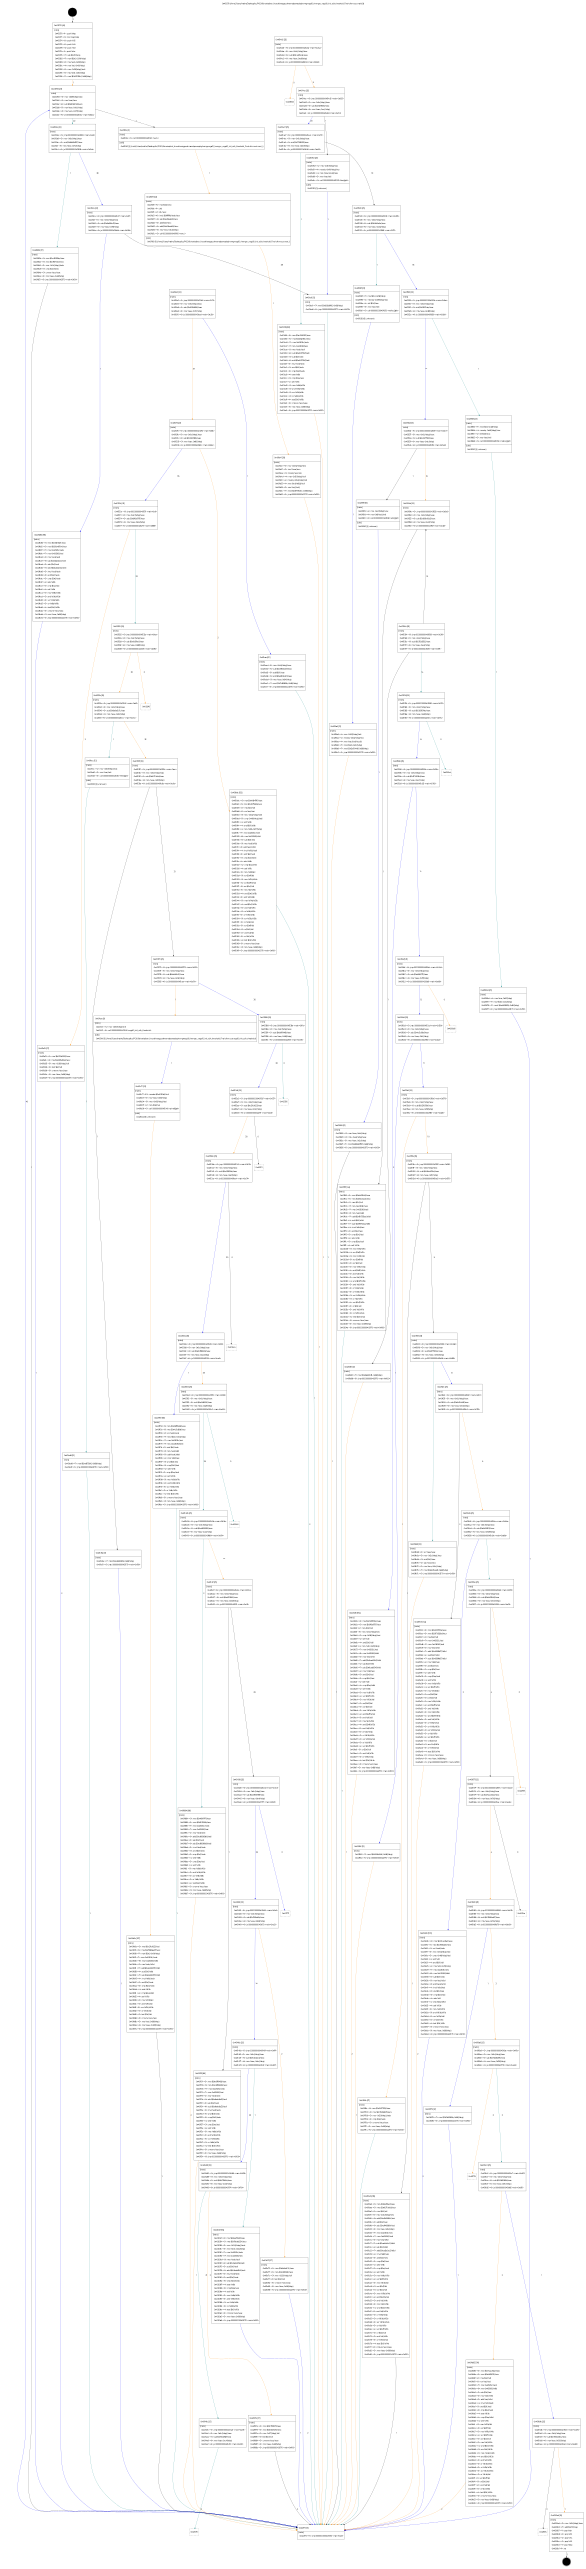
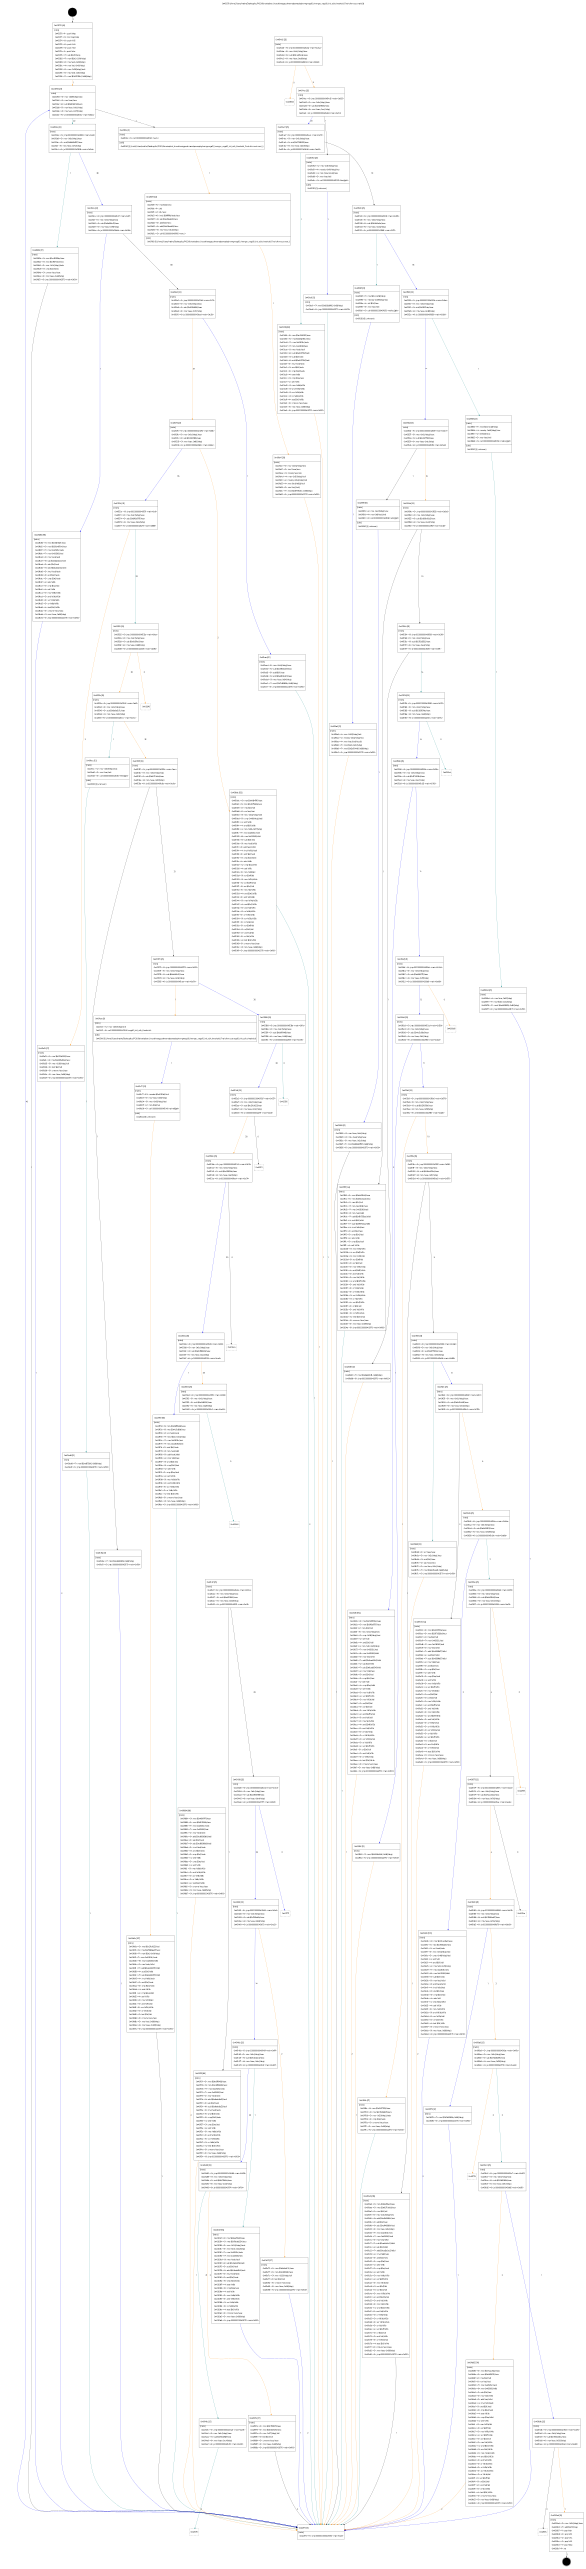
(217, 259) -> (150, 261)
(425, 577) -> (418, 576)
(203, 1525) -> none
